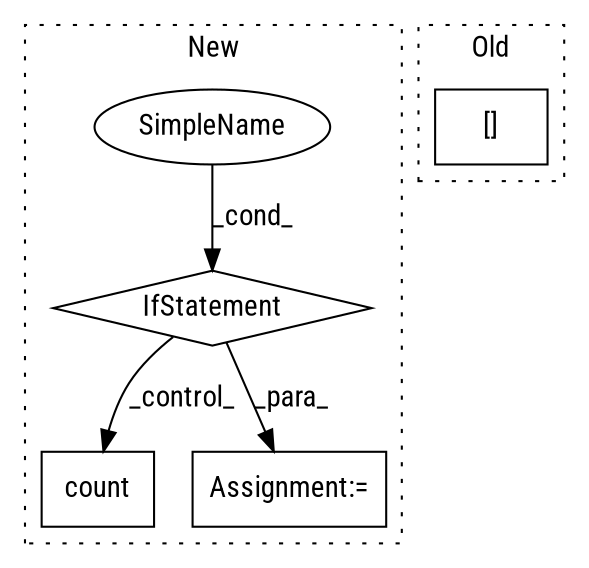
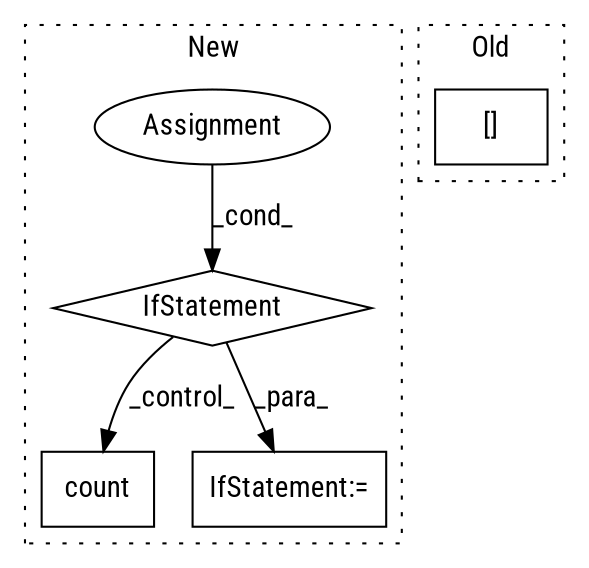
(212, 127) -> (212, 127)
(289, 489) -> (289, 489)
